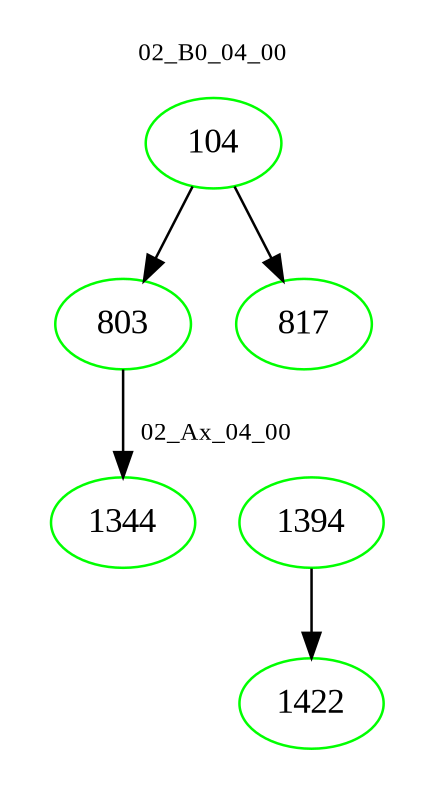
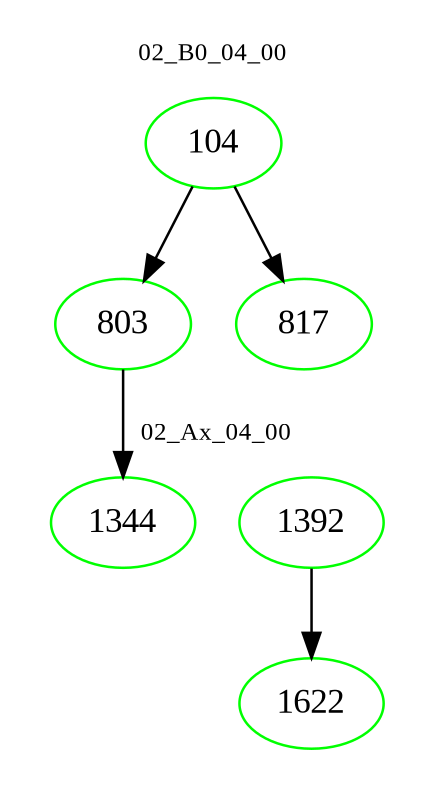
(312, 523) -> (312, 523)
(312, 704) -> (312, 704)
